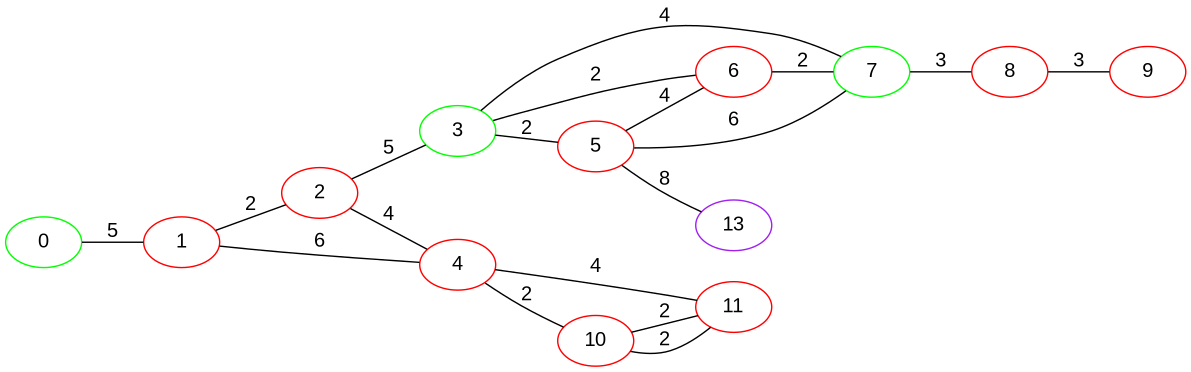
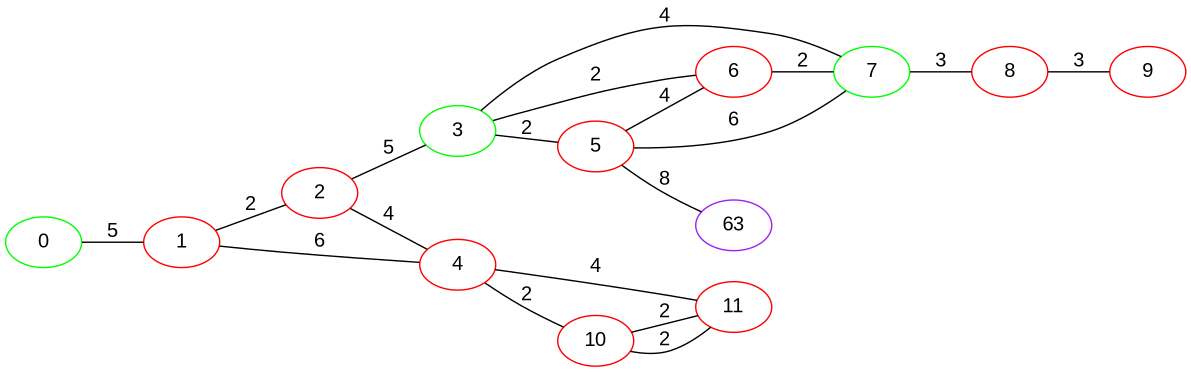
(734, 225) -> (734, 225)
